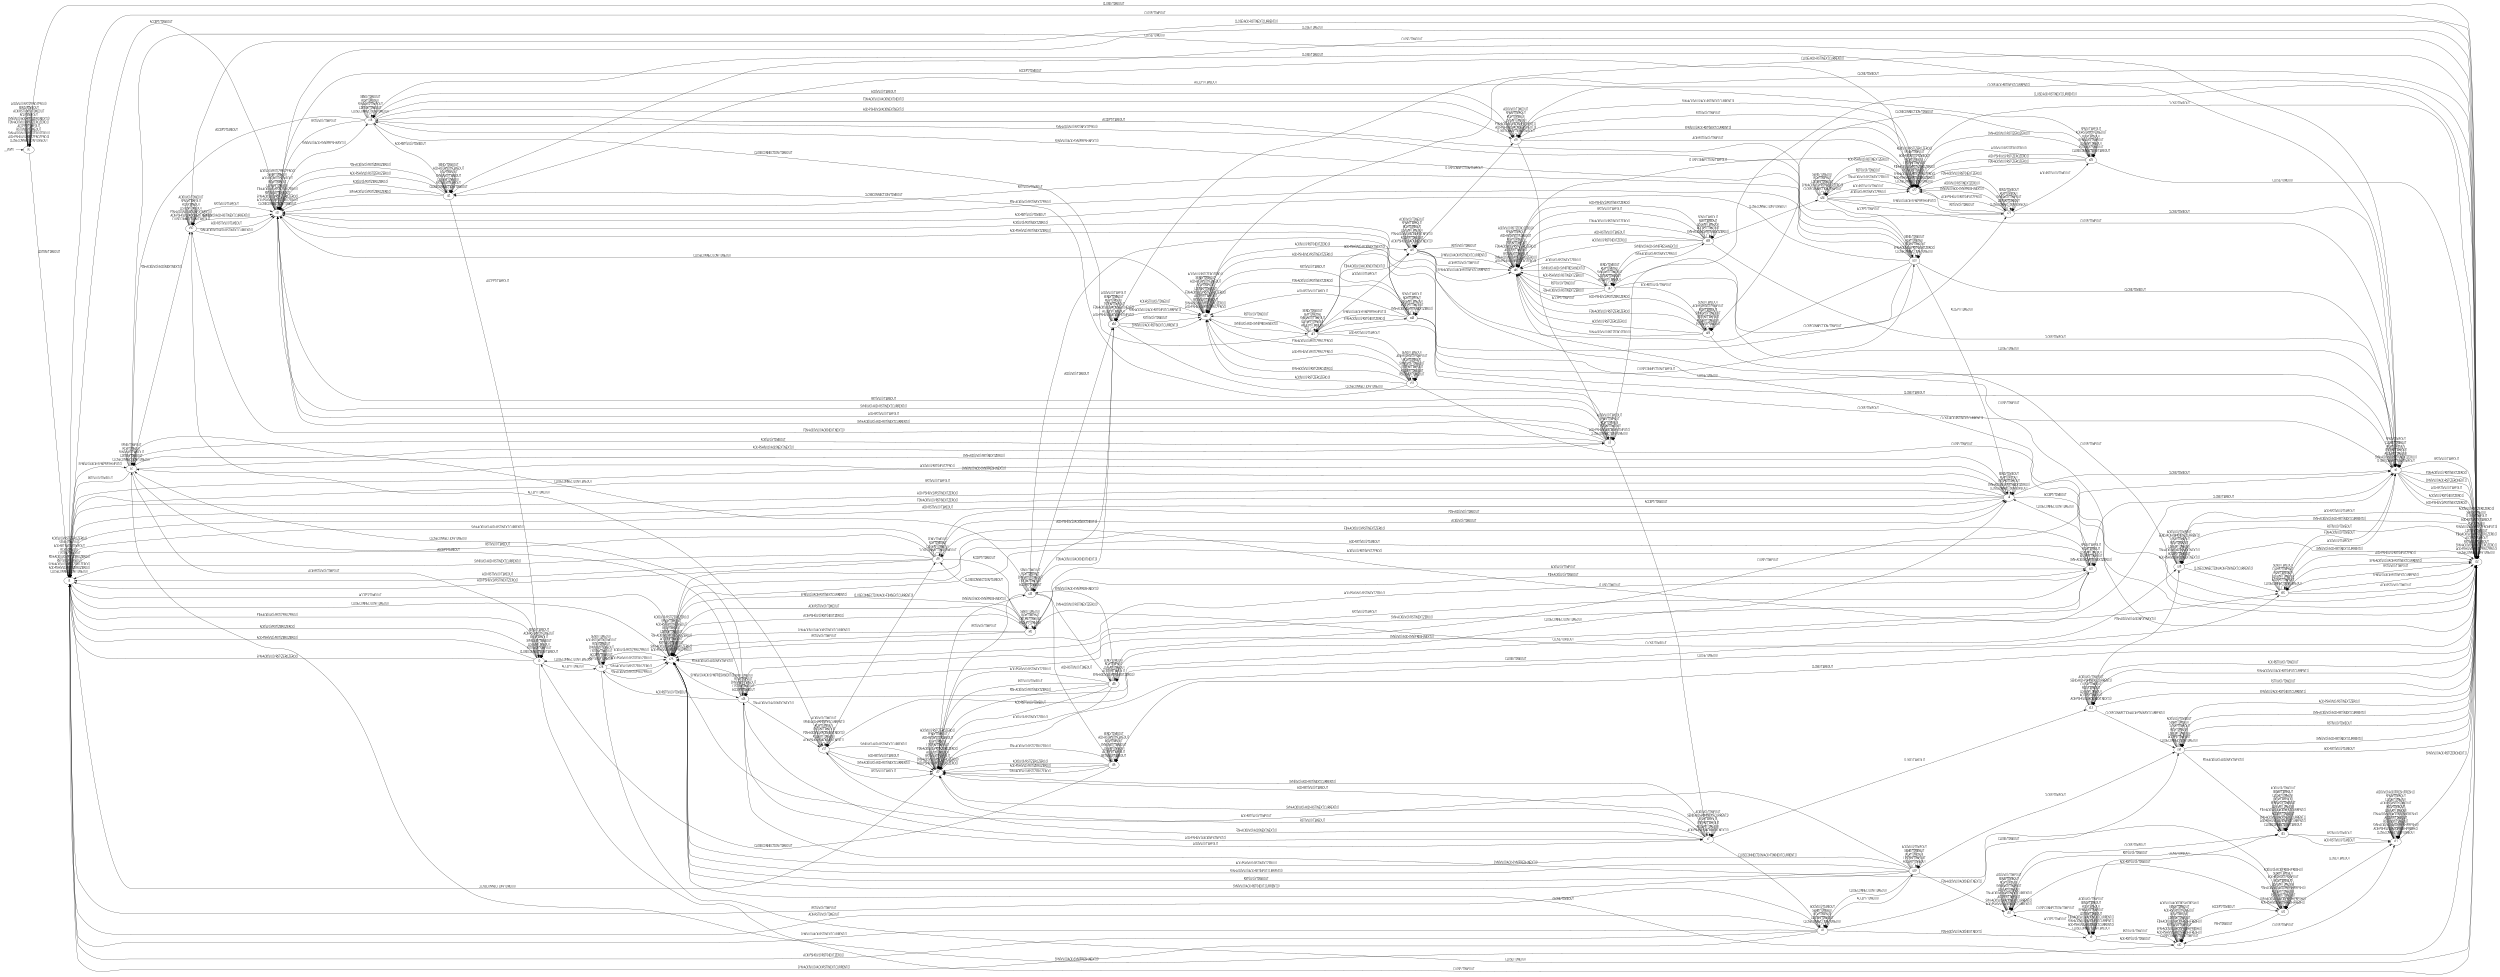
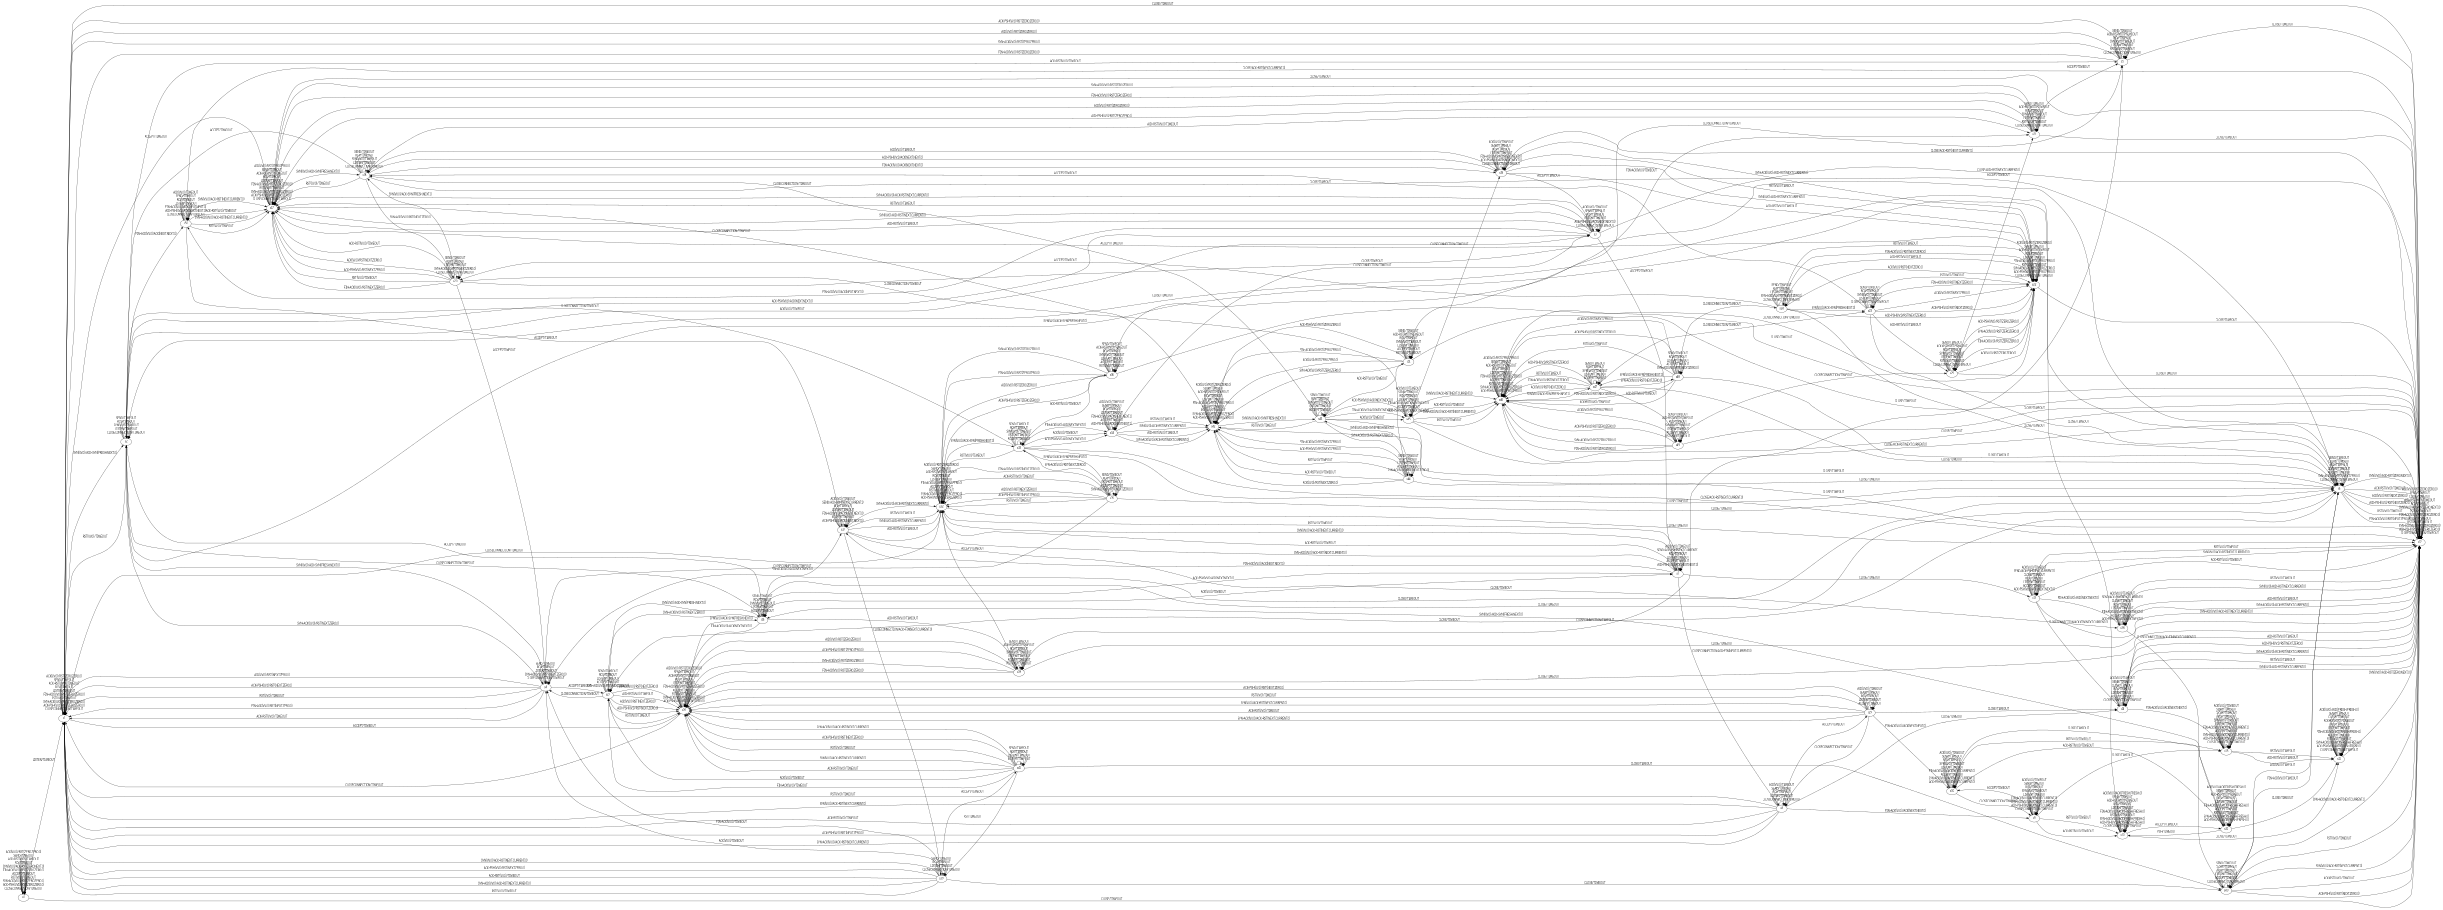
(1983, 56) -> (1717, 501)
(9, 150) -> none
(1964, 192) -> none
(984, 580) -> (973, 817)
(568, 670) -> (974, 591)
(773, 846) -> (1641, 171)
